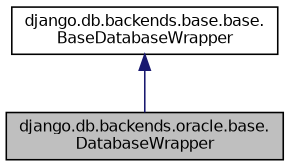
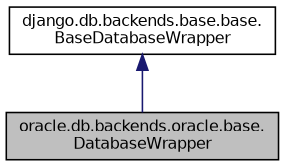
(145, 136) -> (142, 136)
